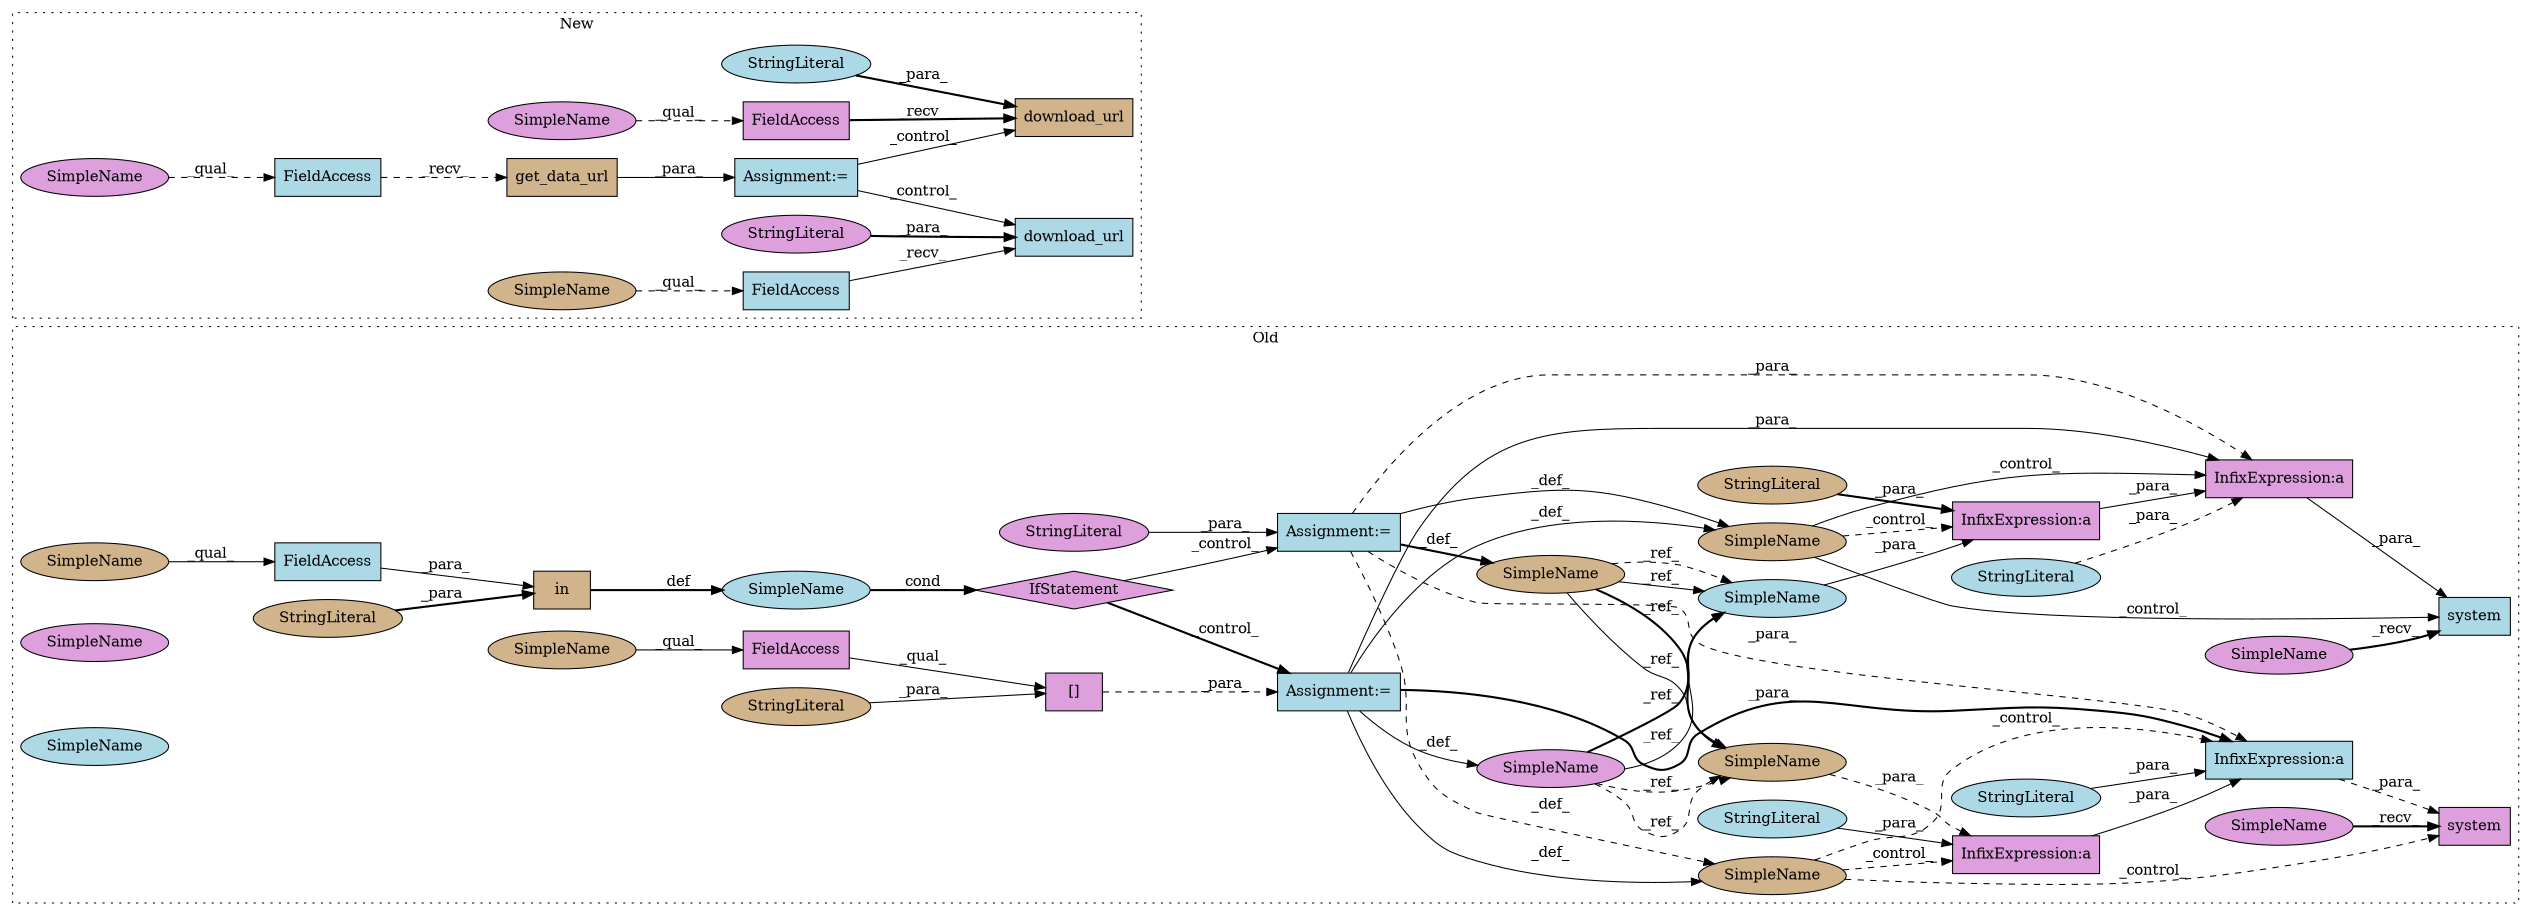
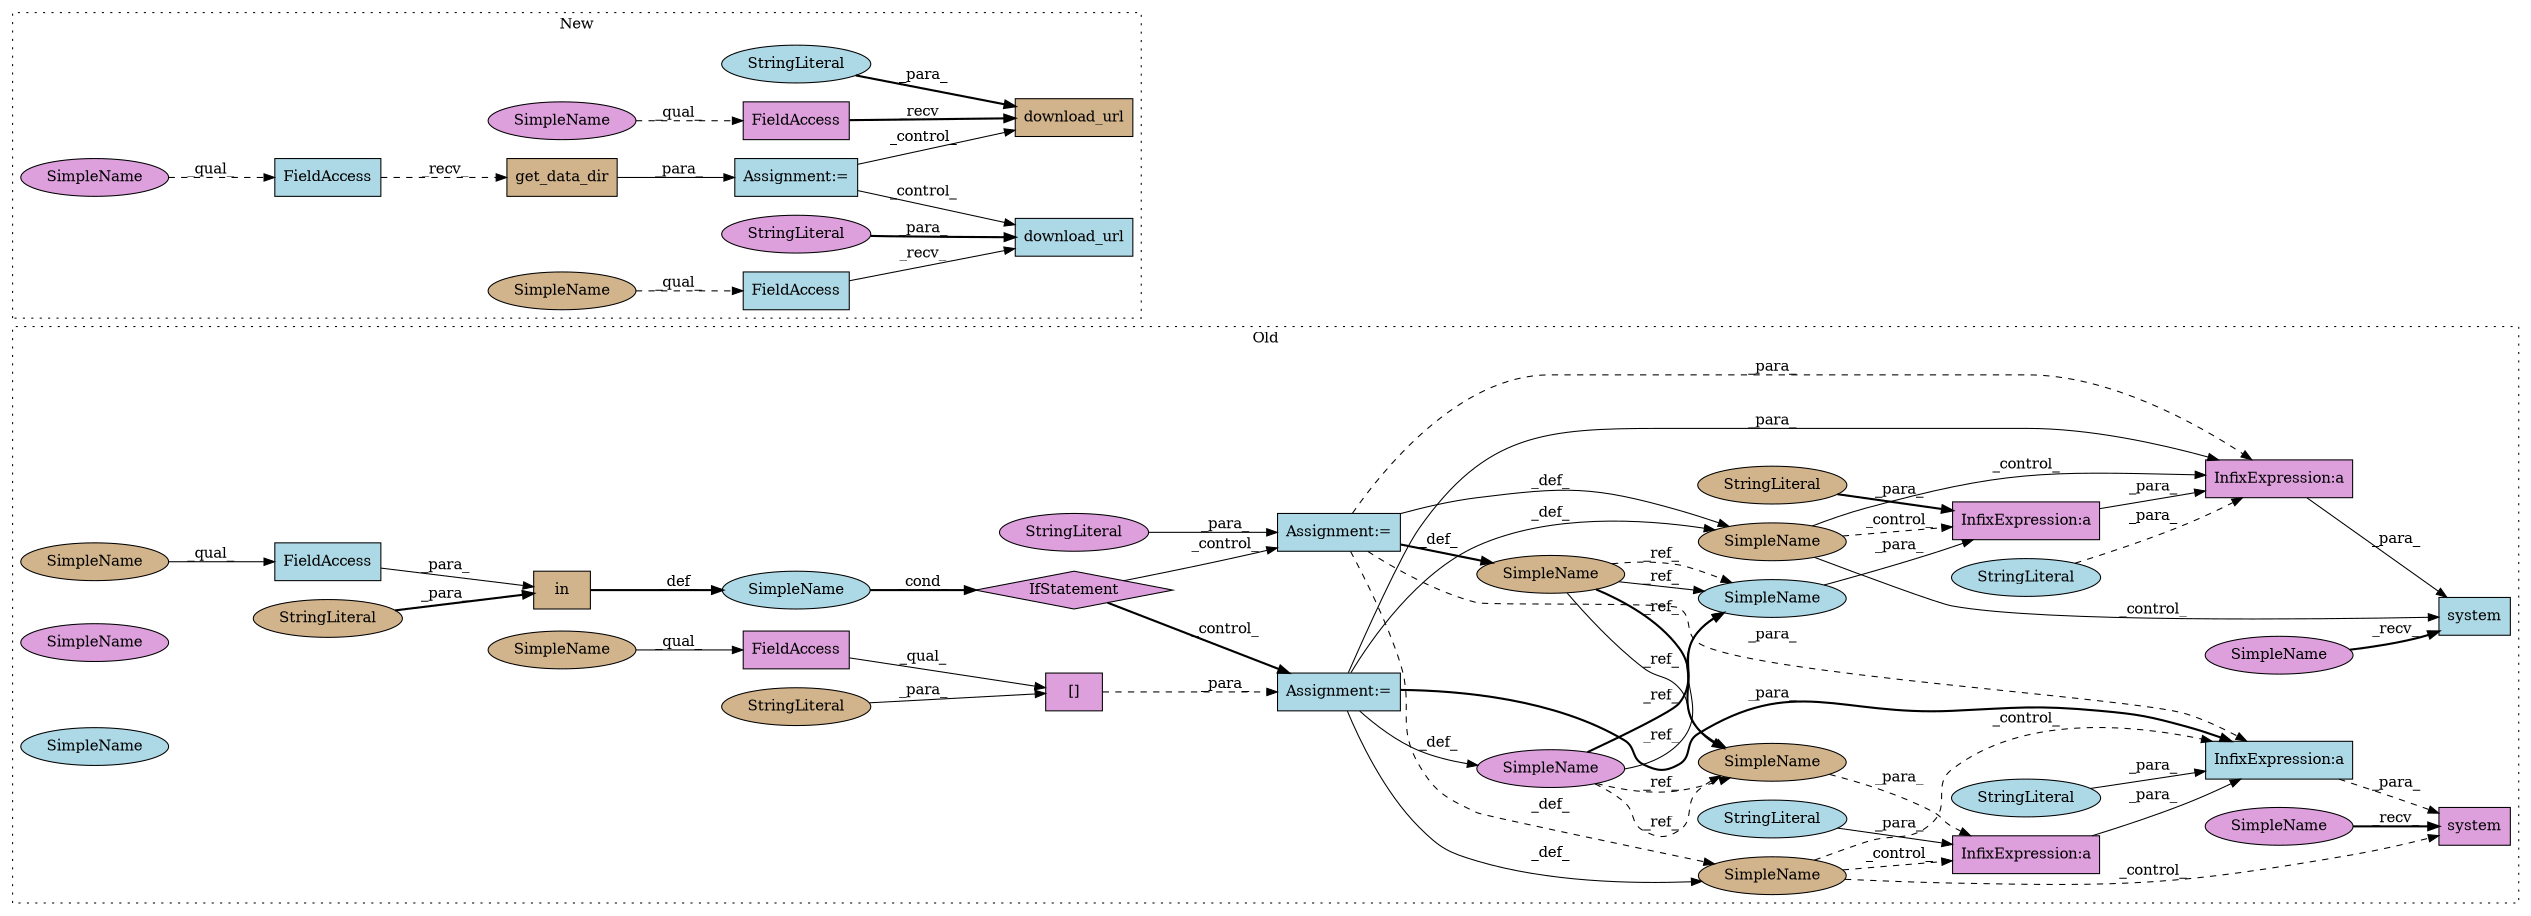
(562, 177) -> (562, 177)
